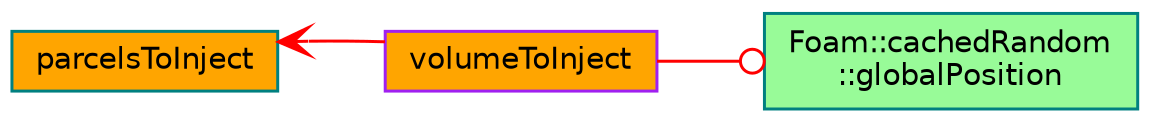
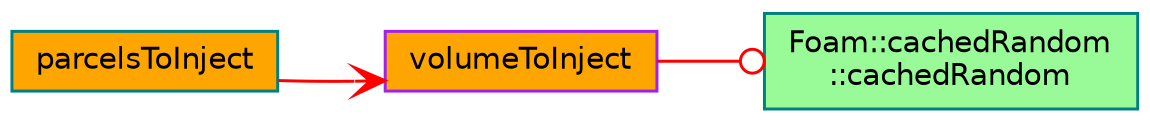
(347, 41) -> (316, 81)
(951, 61) -> (951, 61)
